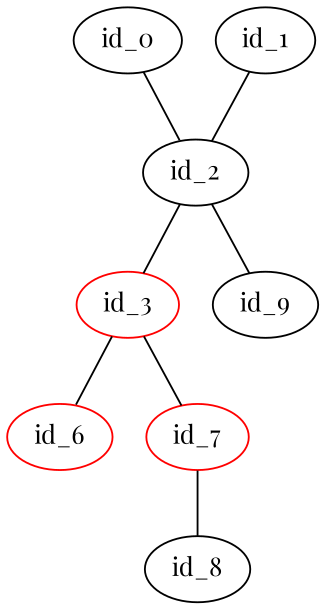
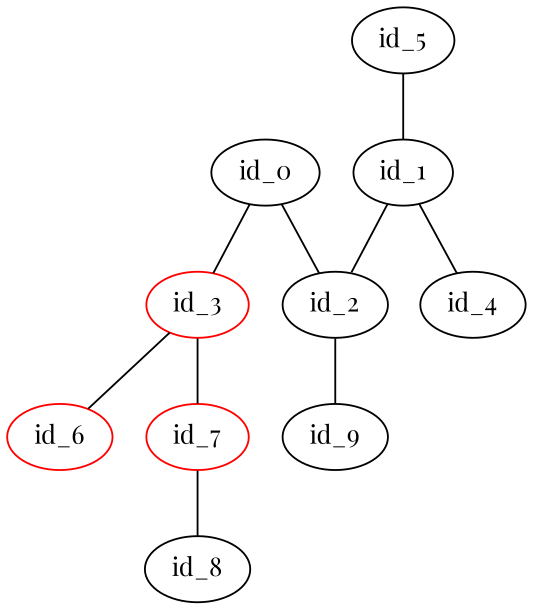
none -> (403, 40)
(162, 239) -> (231, 239)
none -> (473, 305)
